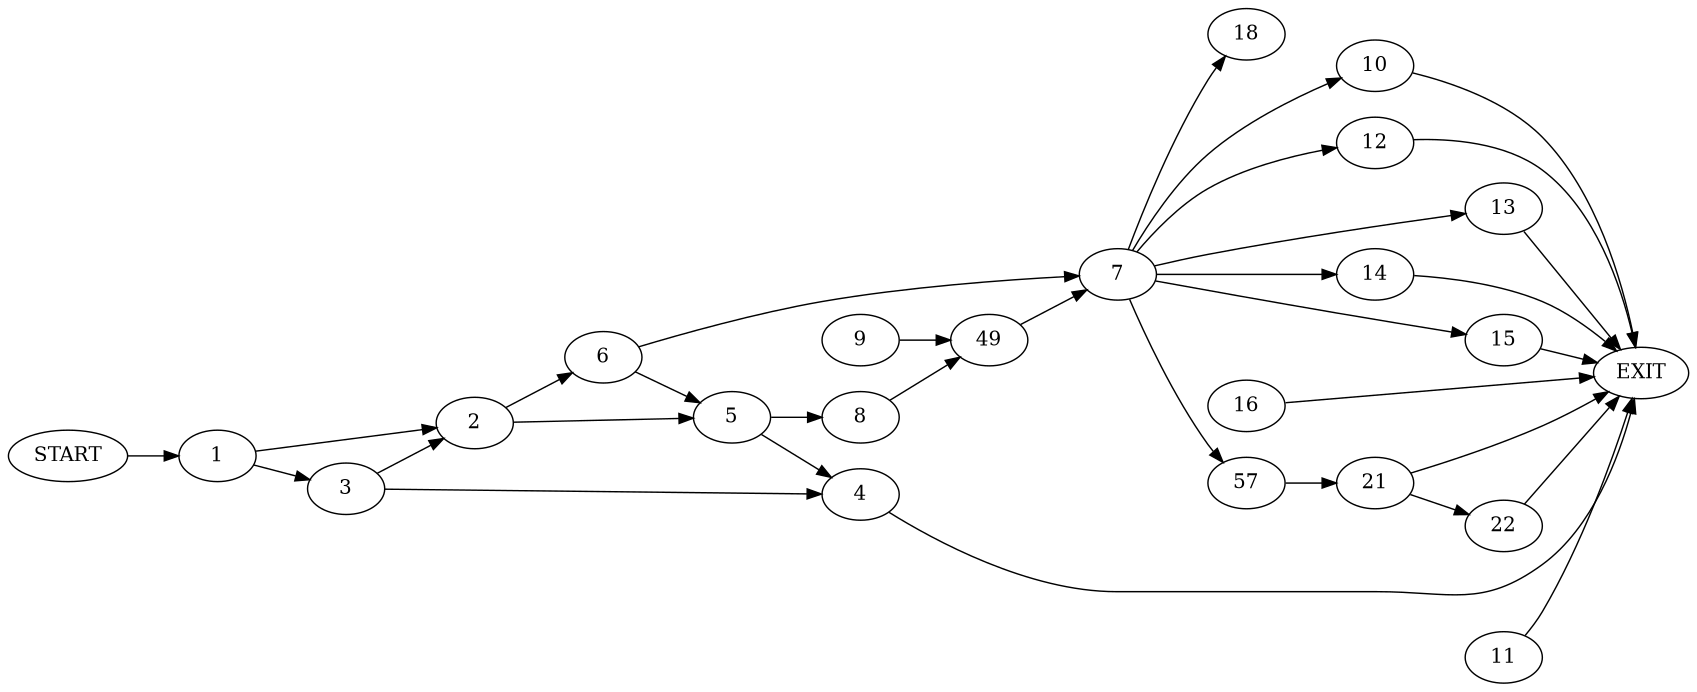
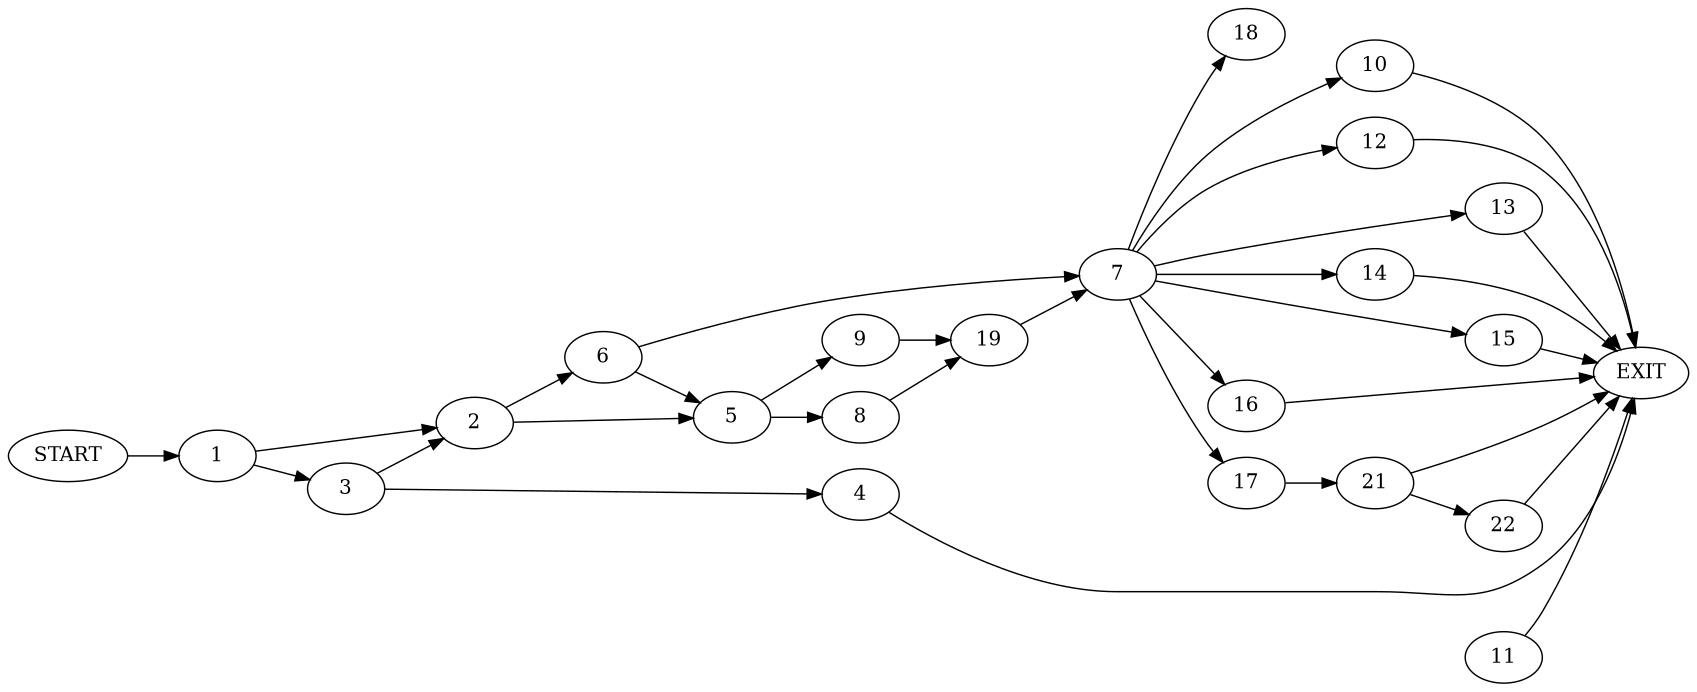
none -> (1177, 335)
(989, 340) -> (989, 340)
(790, 452) -> (790, 383)
(1247, 483) -> (1247, 483)
